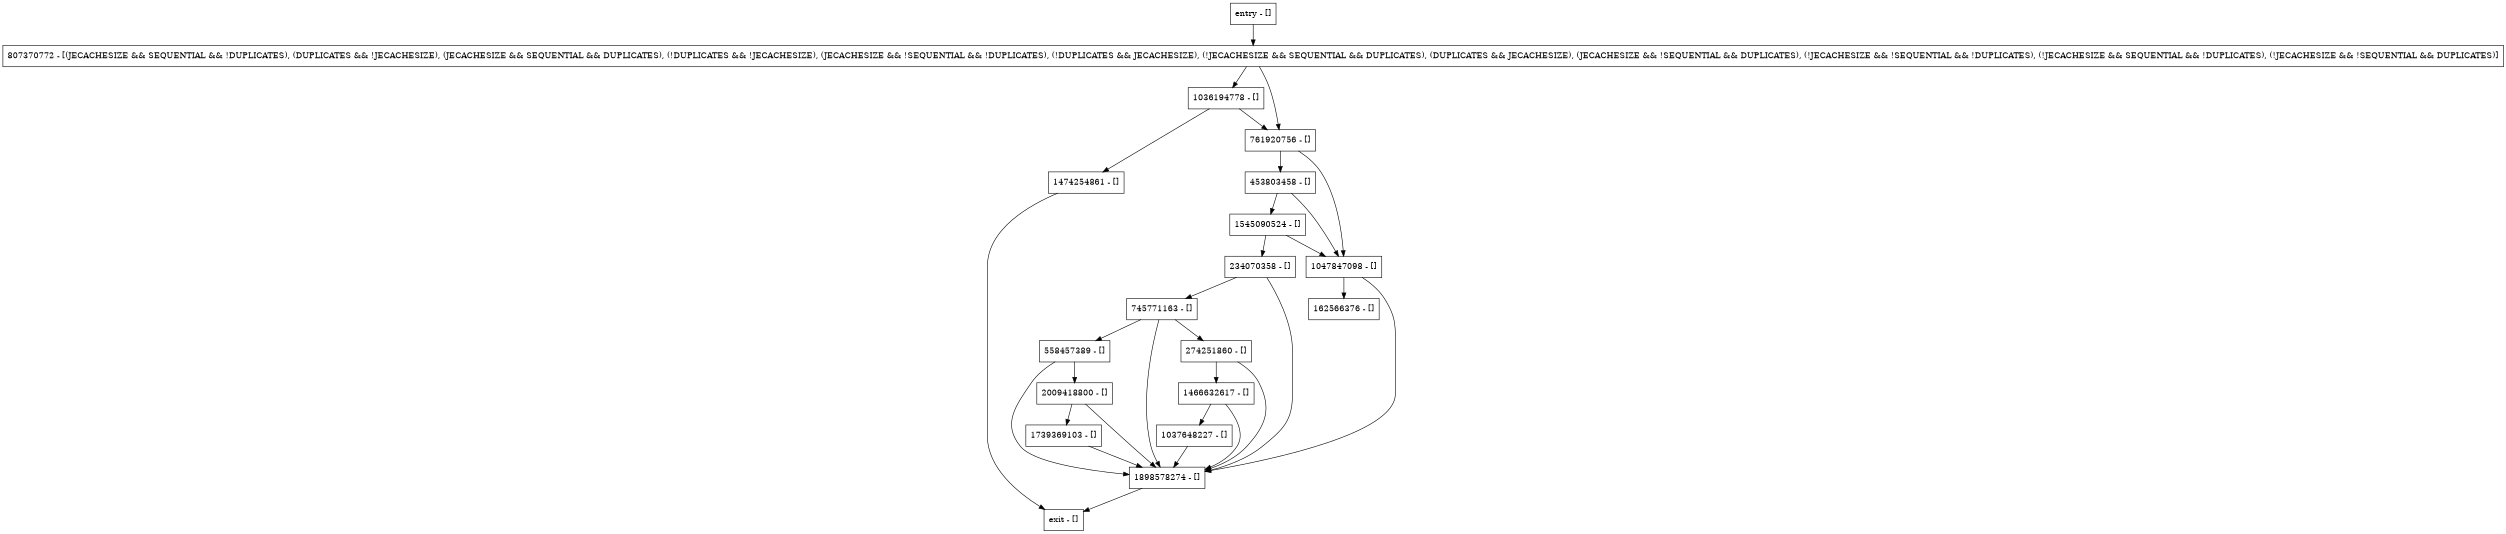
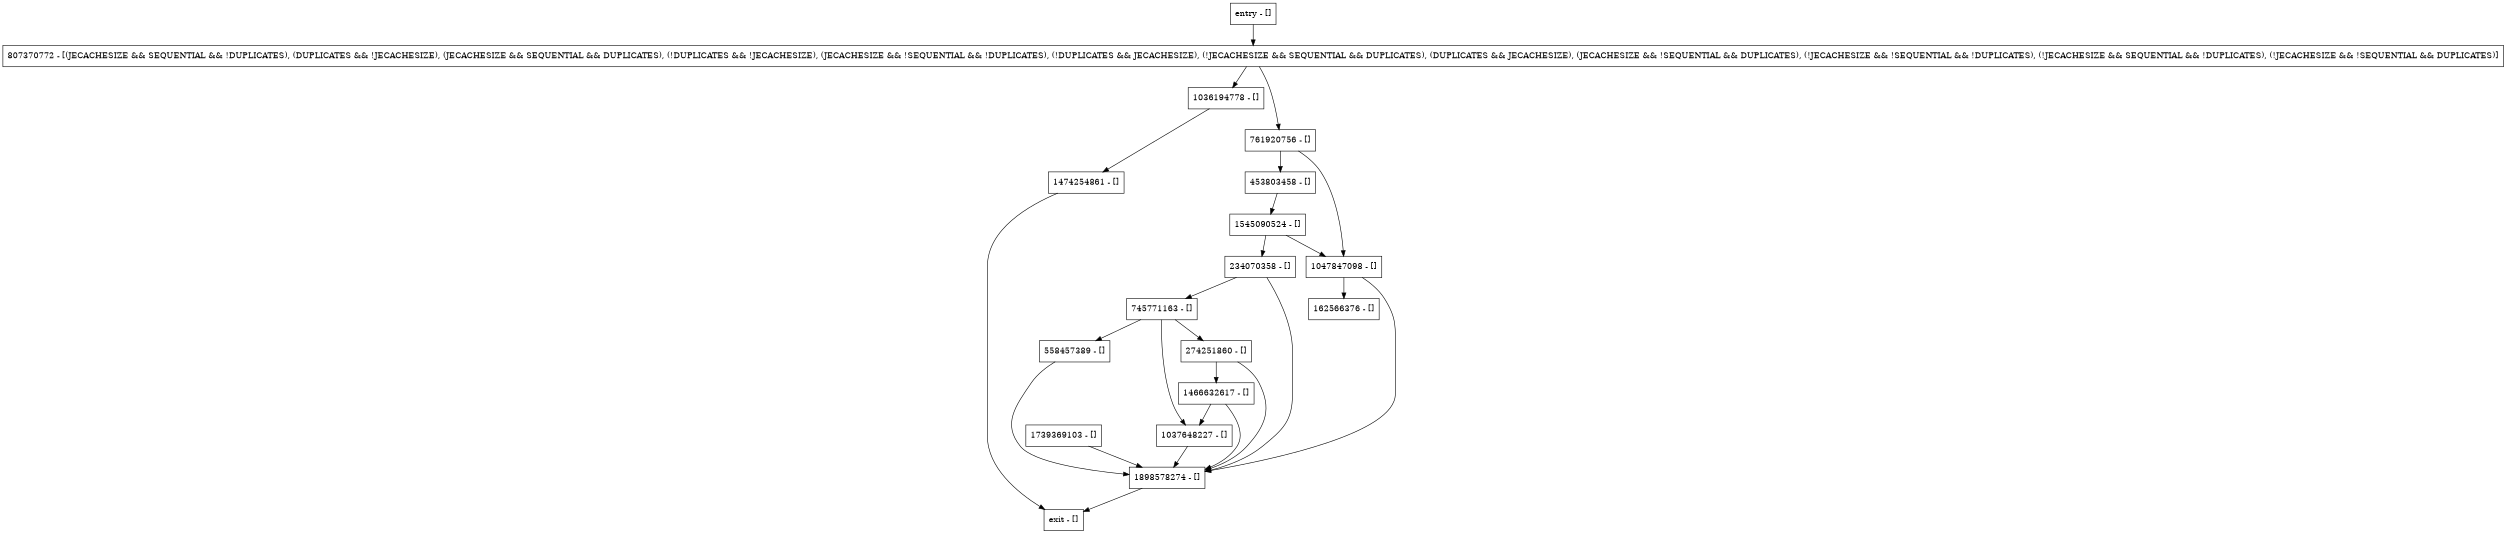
(1251, 118) -> none
(1316, 220) -> none
(1147, 391) -> (1165, 372)
(1075, 393) -> none
